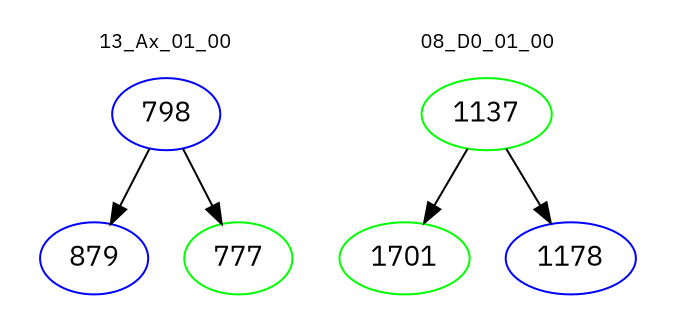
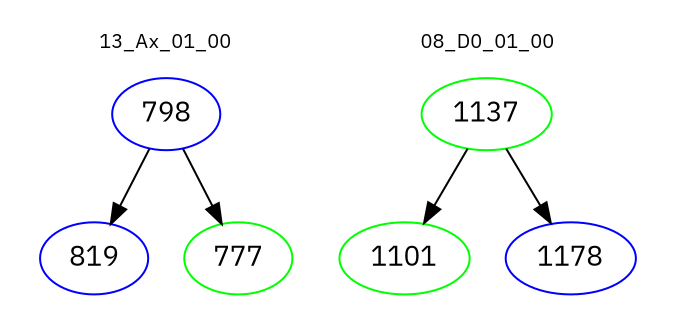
(94, 258) -> (94, 258)
(405, 258) -> (405, 258)
